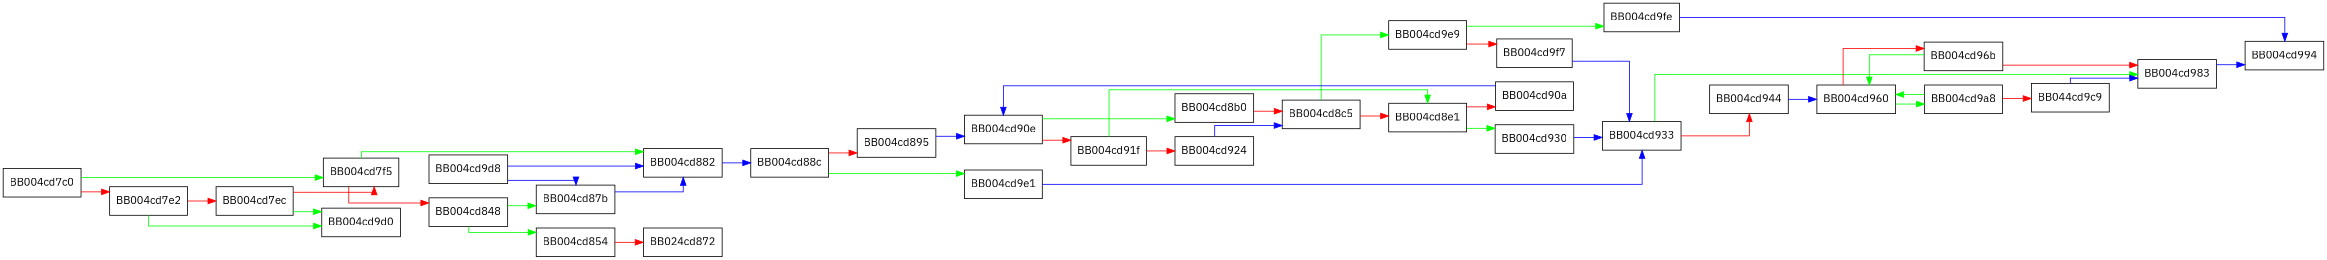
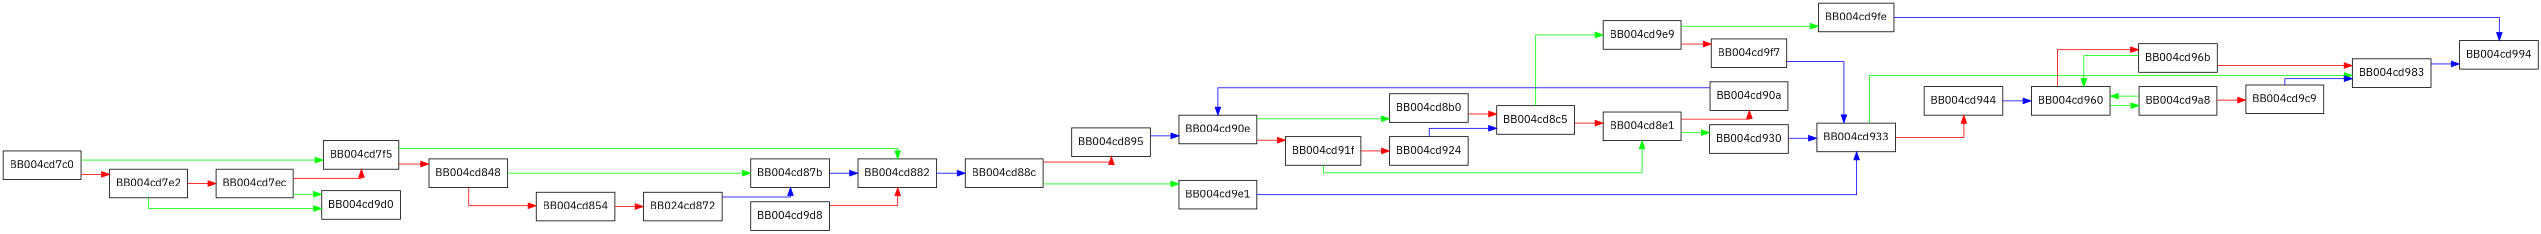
(2070, 98) -> (2285, 99)
(572, 166) -> (868, 205)
(542, 180) -> (757, 197)
(496, 232) -> (489, 206)
